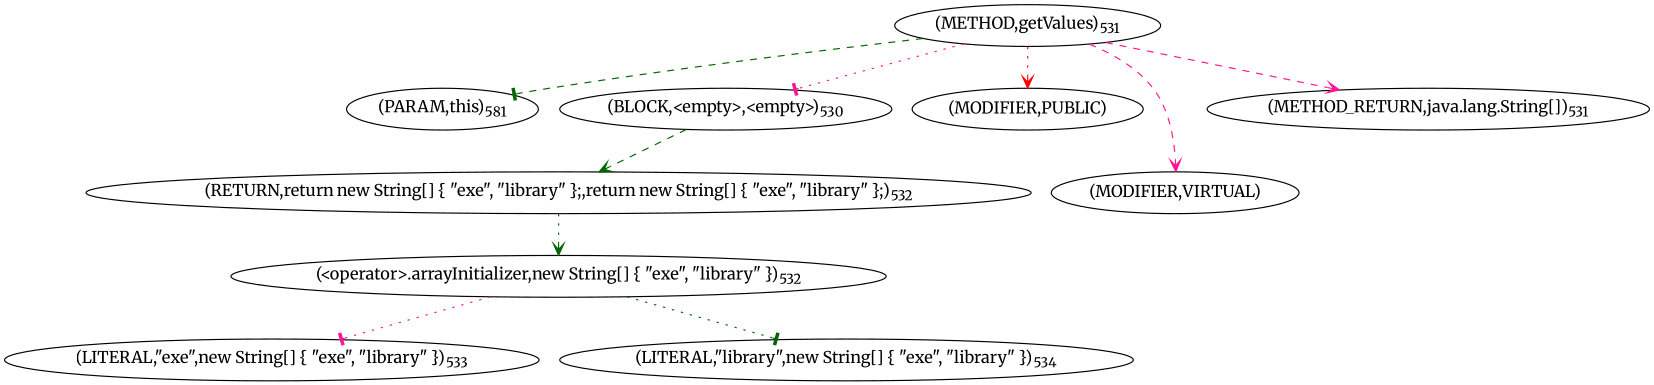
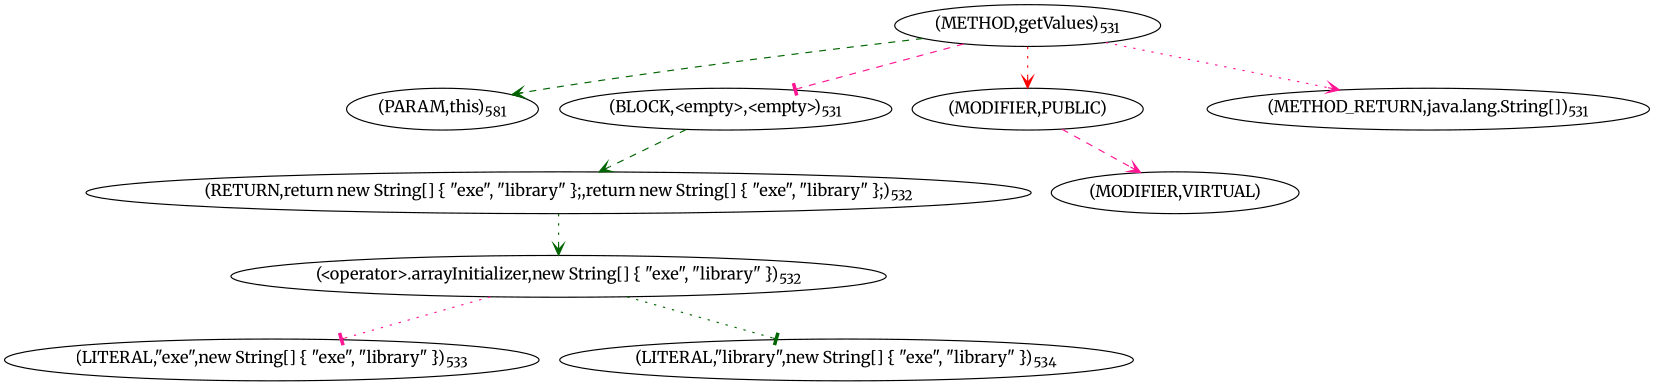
(720, 64) -> (720, 64)
(1217, 65) -> (1217, 65)
(881, 66) -> (881, 66)
(1152, 87) -> (1096, 148)
(832, 107) -> (832, 107)
